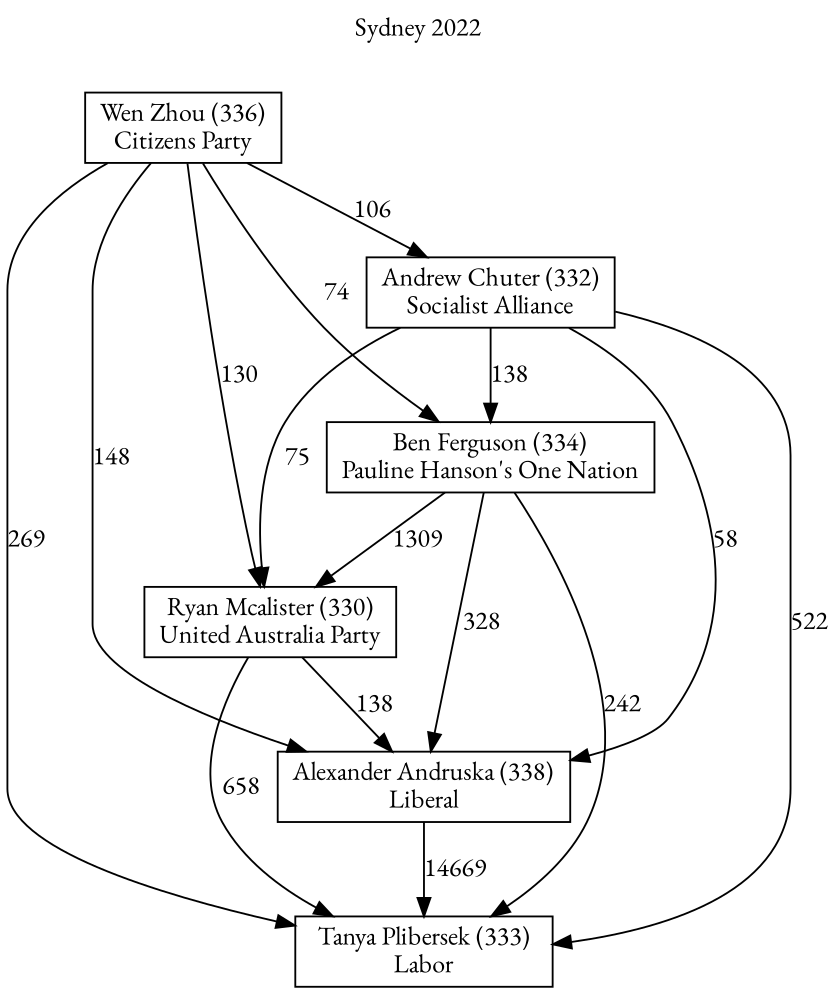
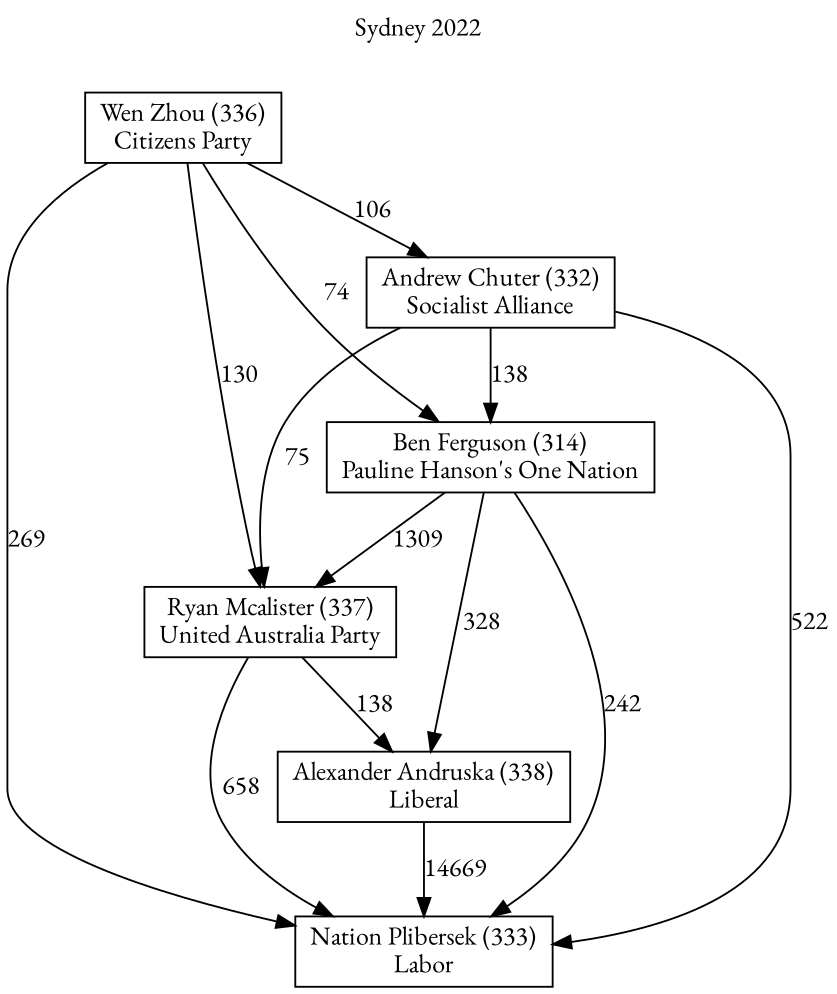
(491, 457) -> (491, 457)
(93, 505) -> none
(713, 545) -> none
(270, 622) -> (270, 622)
(424, 952) -> (424, 952)
